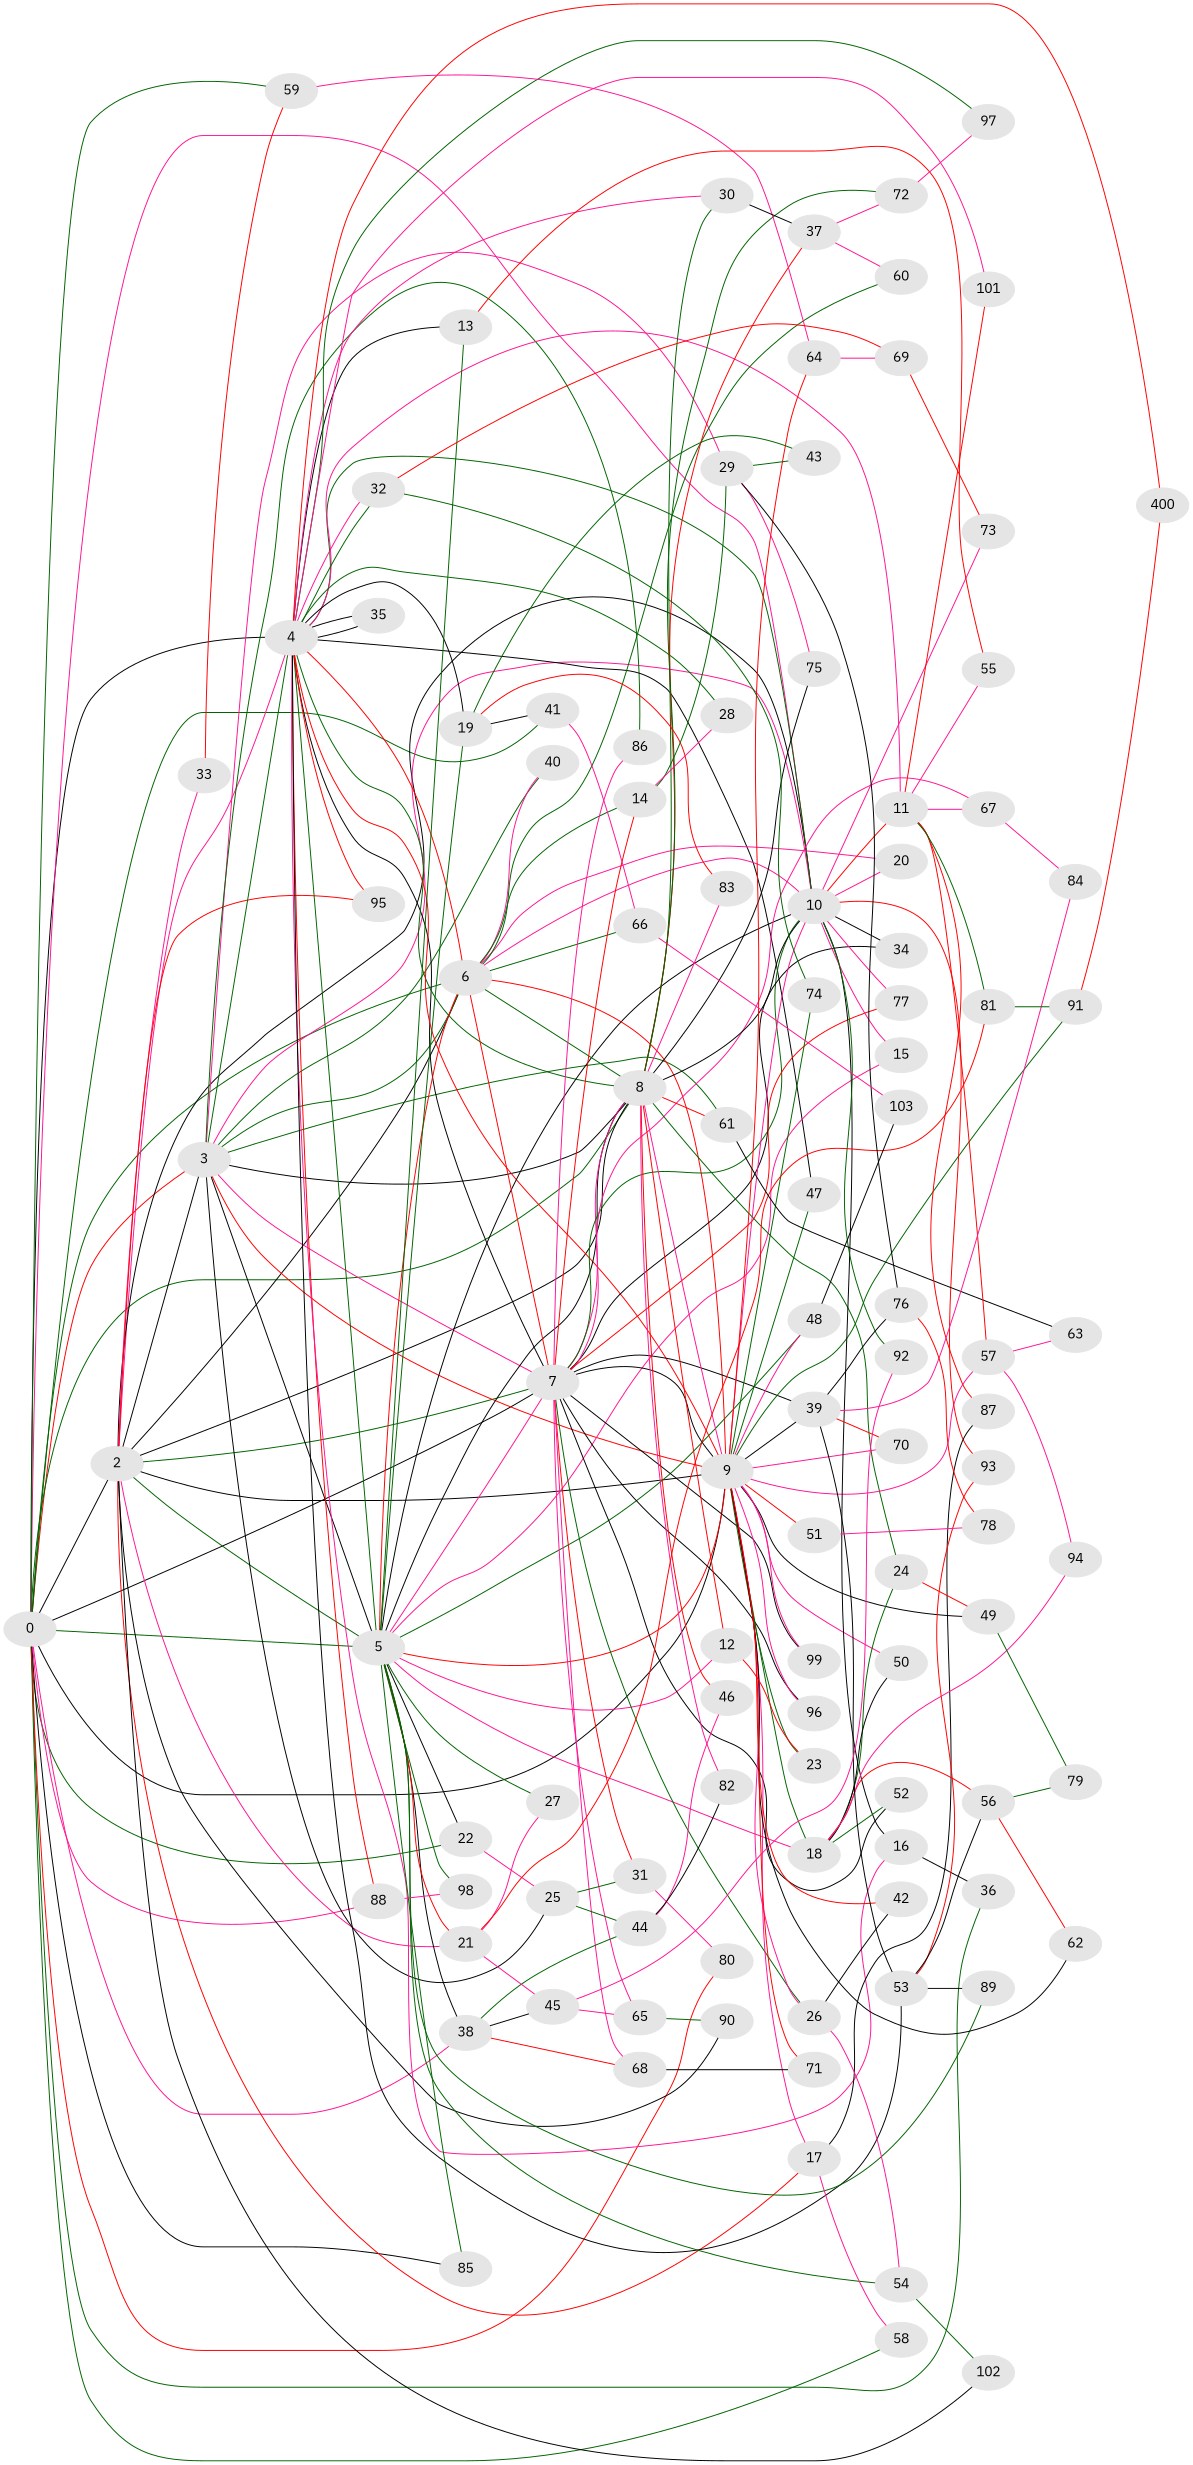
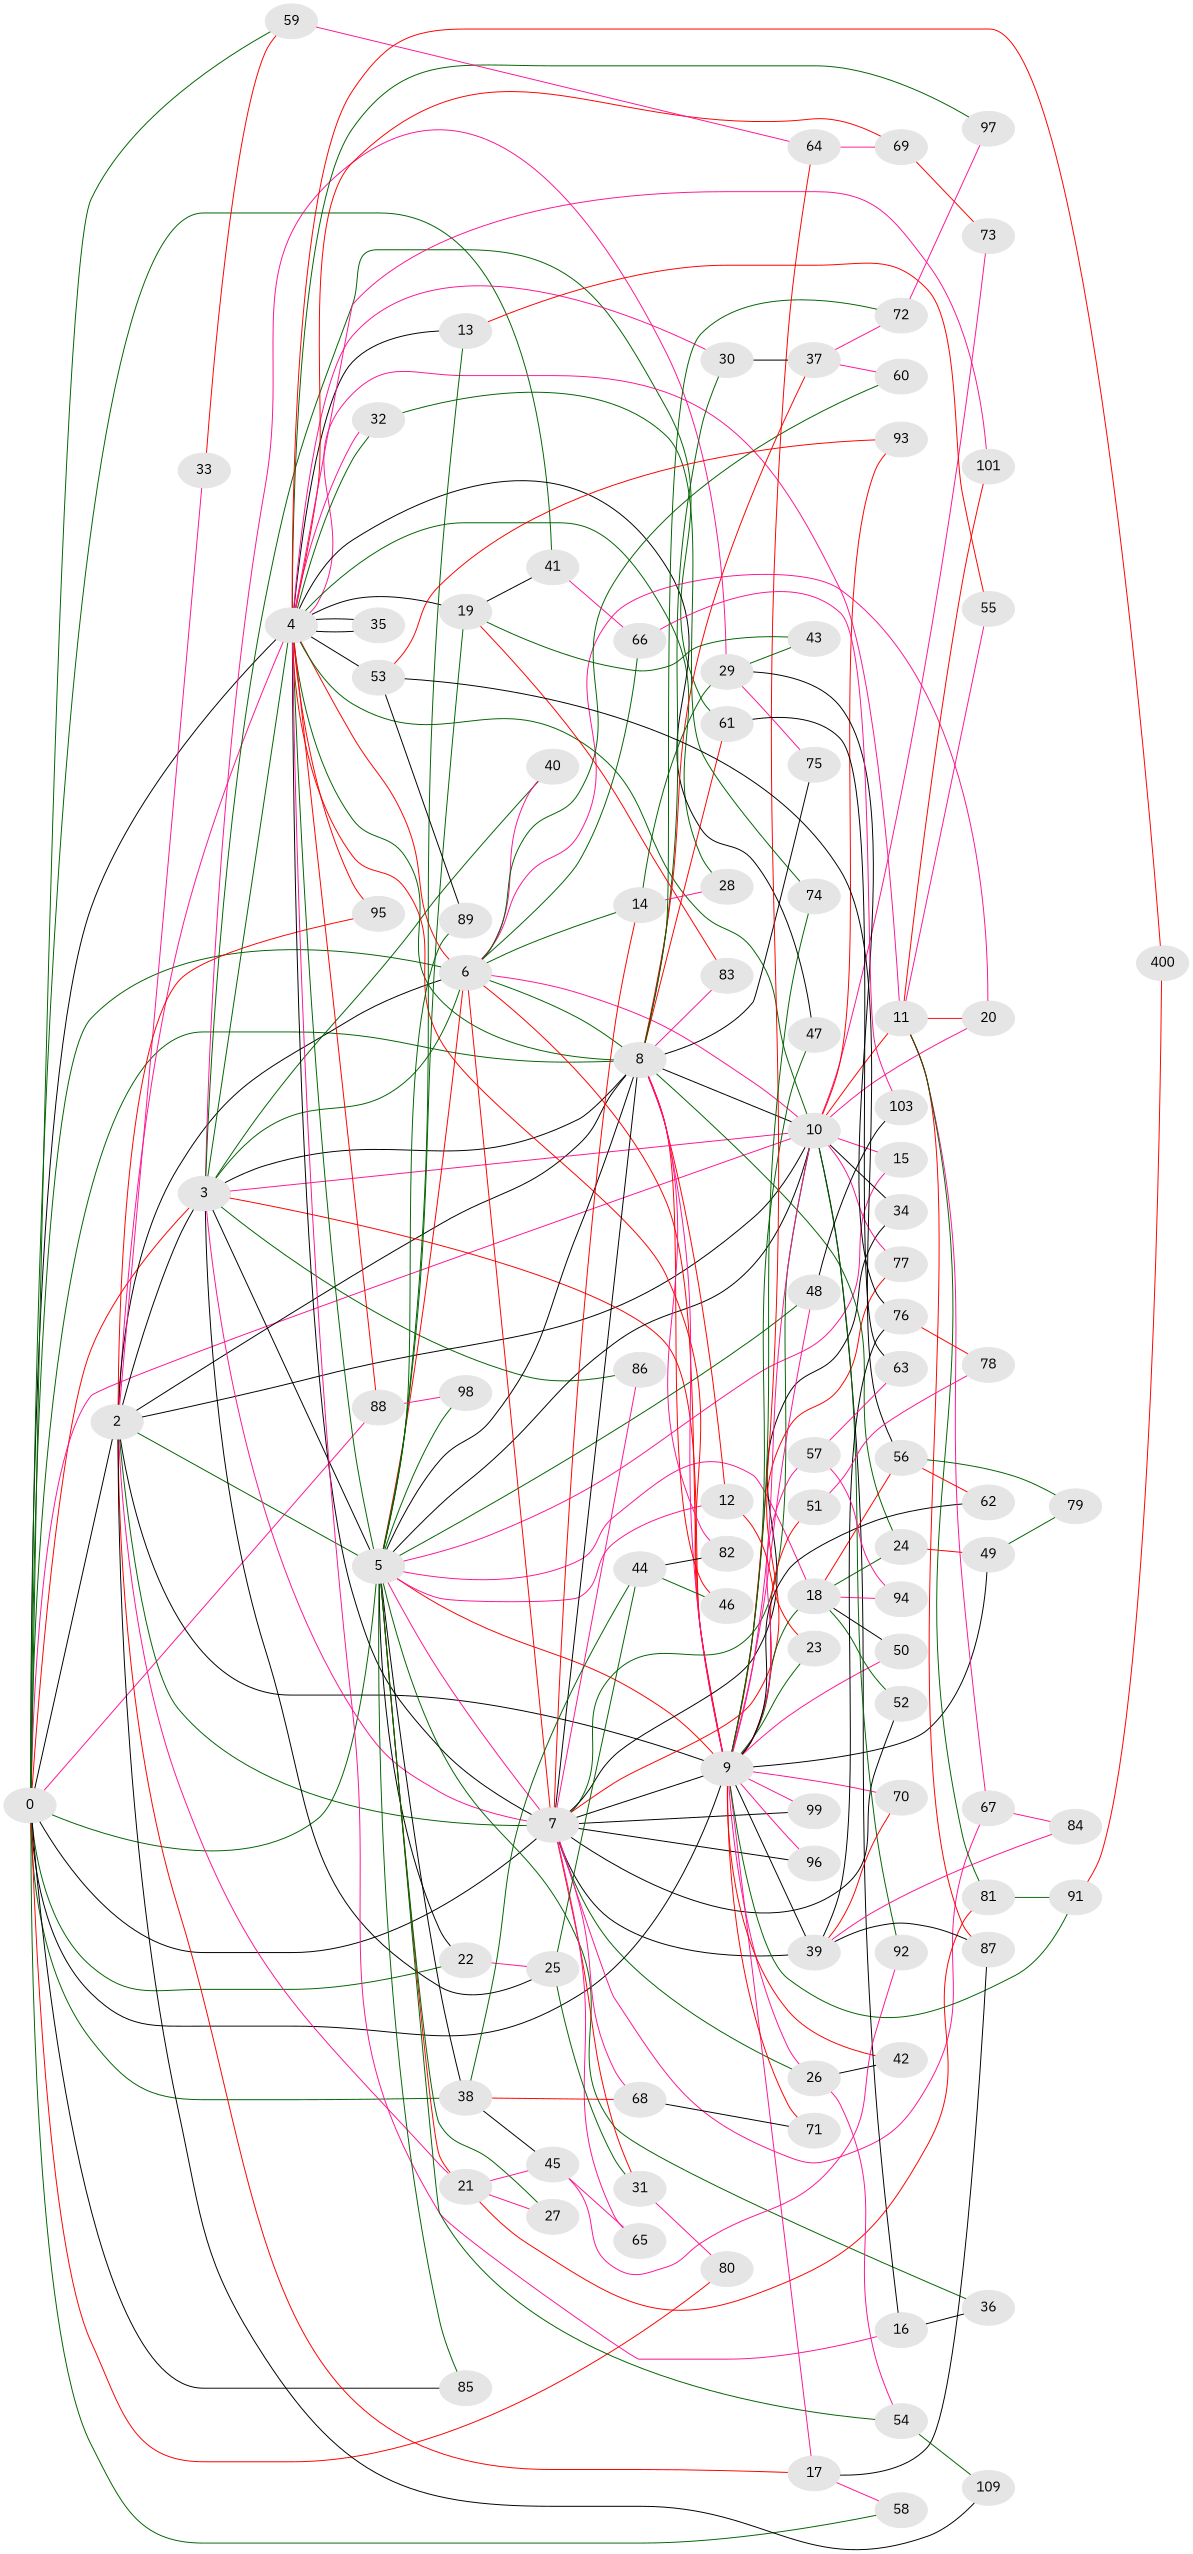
(629, 360) -> (391, 131)
(967, 1118) -> (945, 1018)
(596, 1235) -> (594, 1461)
(853, 1672) -> (900, 1923)
(690, 1816) -> (683, 1588)
(727, 2021) -> none
(123, 2024) -> (142, 2088)
(988, 2373) -> (988, 2488)
(392, 2387) -> (591, 2075)
